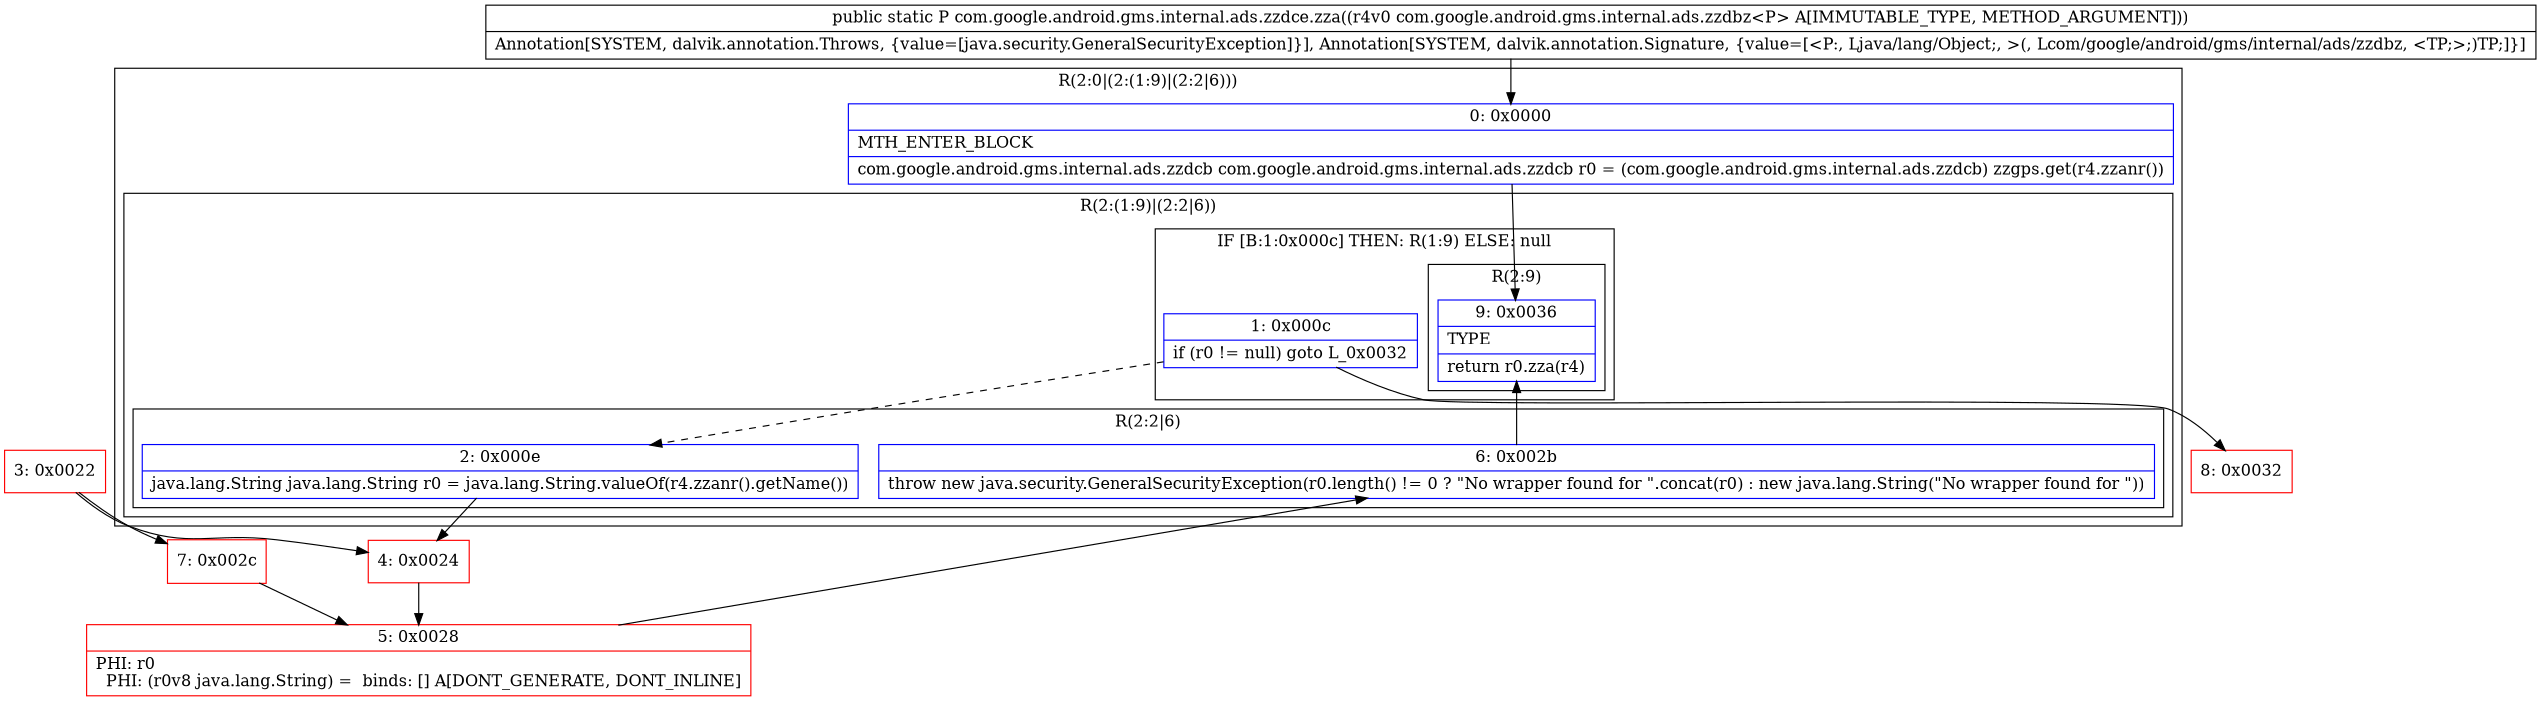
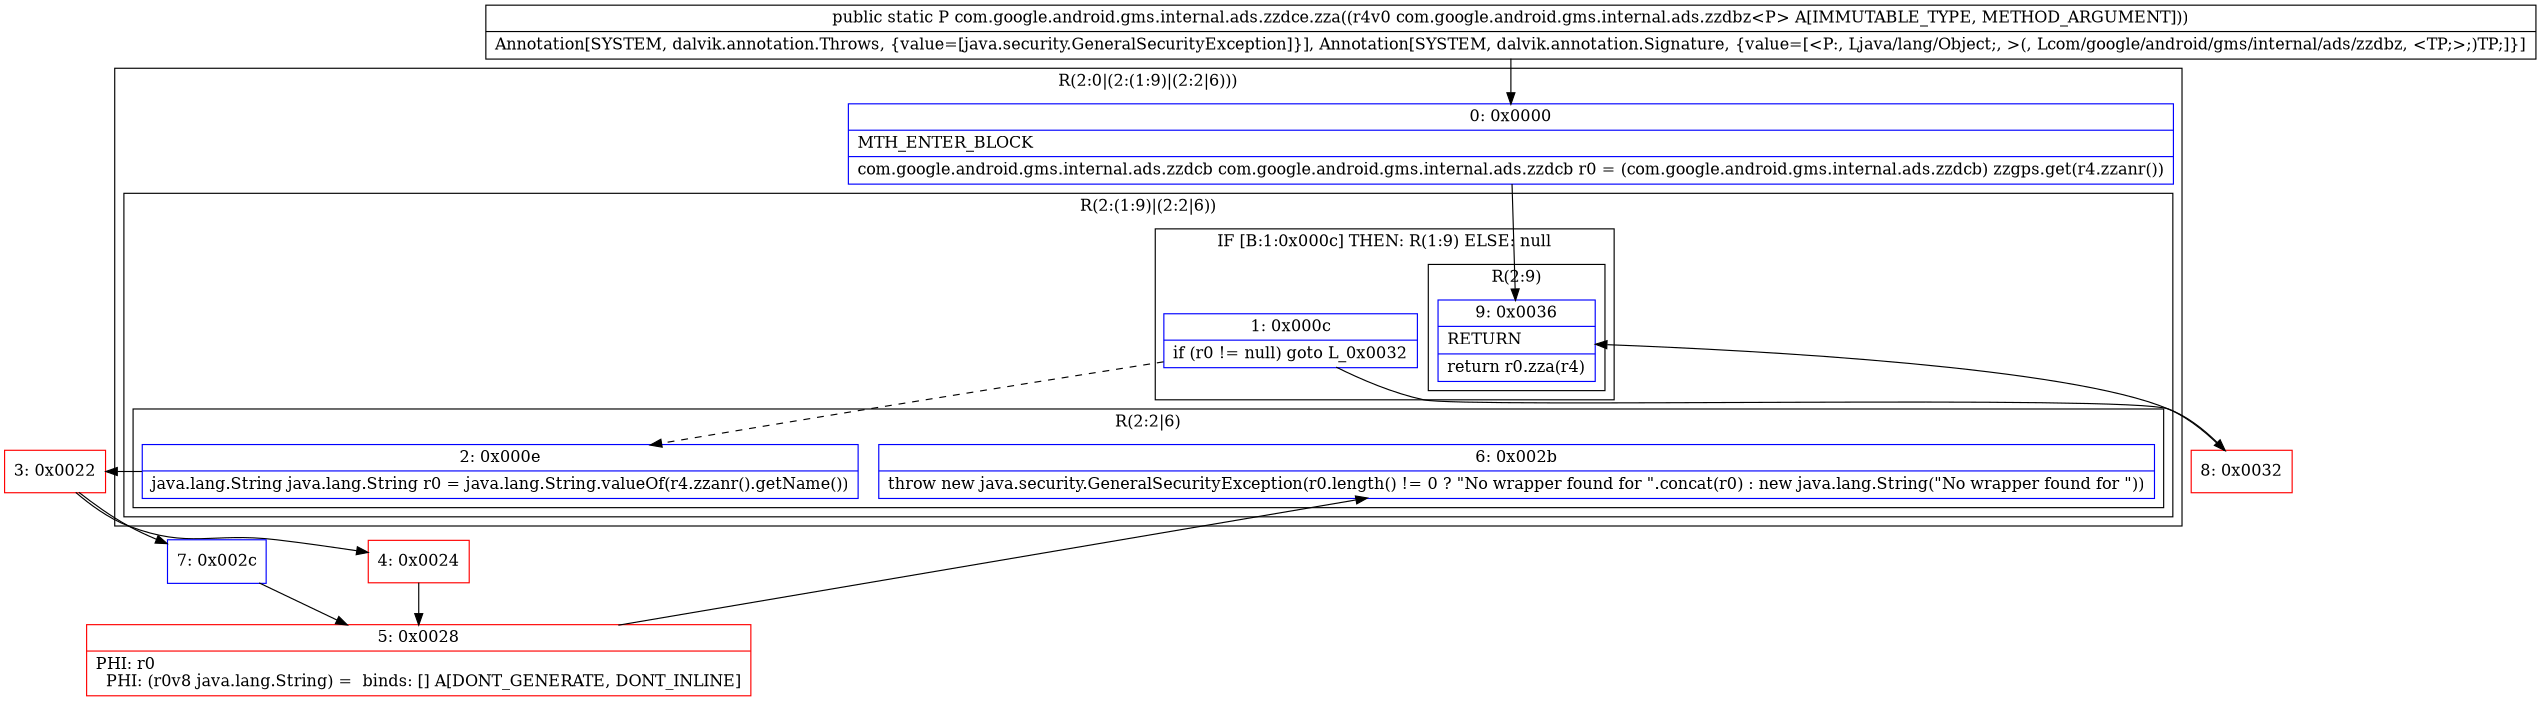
(1470, 340) -> (1485, 340)
(1517, 419) -> (1925, 365)
(461, 515) -> (130, 472)
(217, 562) -> (217, 562)
